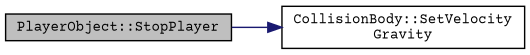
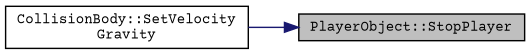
(250, 27) -> (266, 27)
